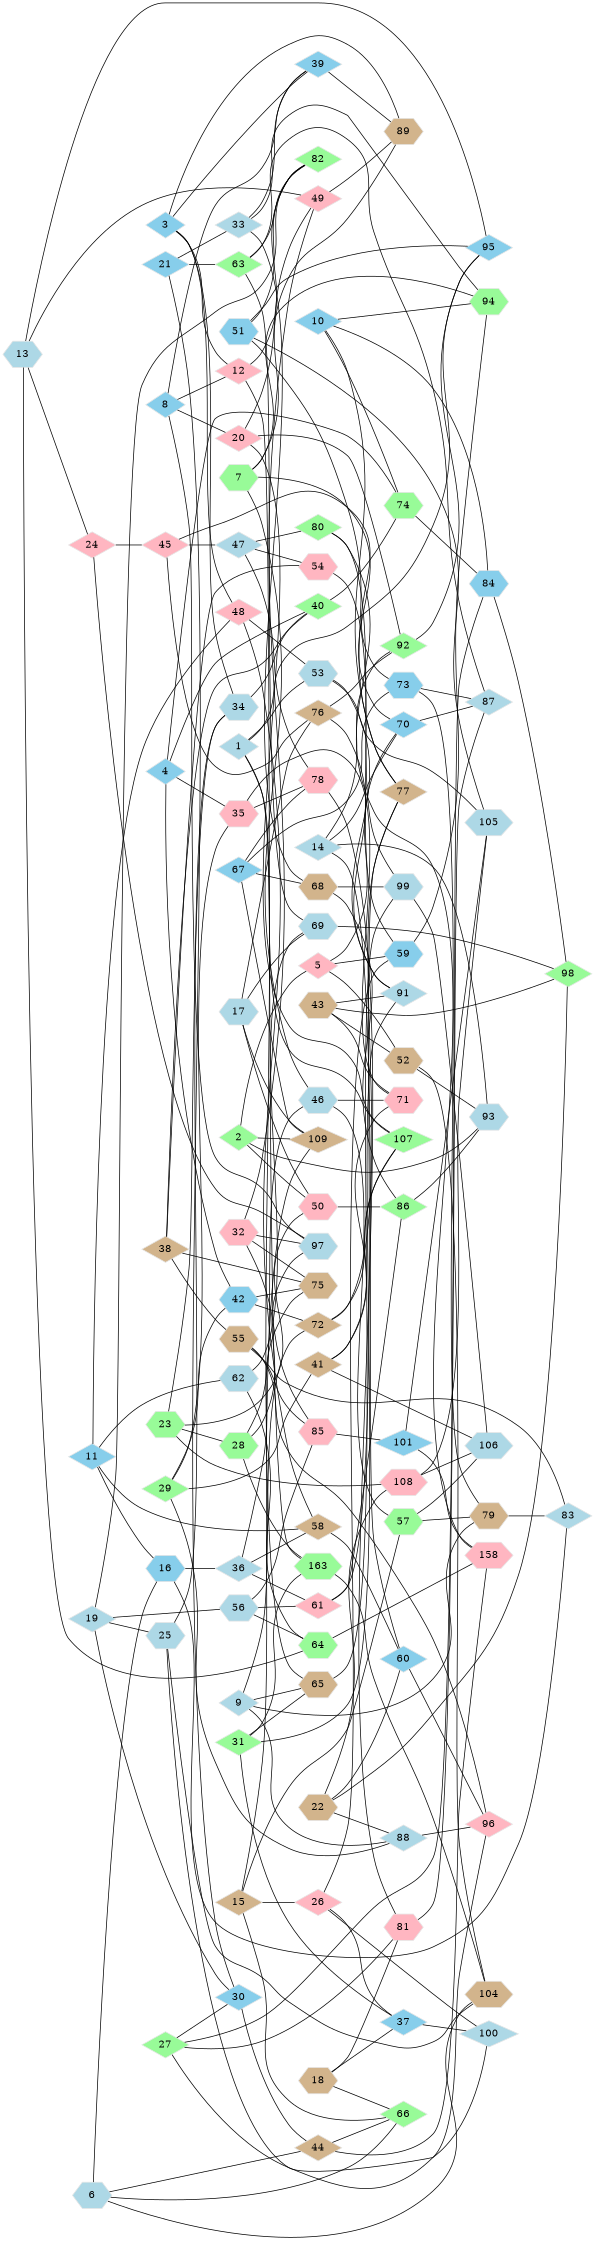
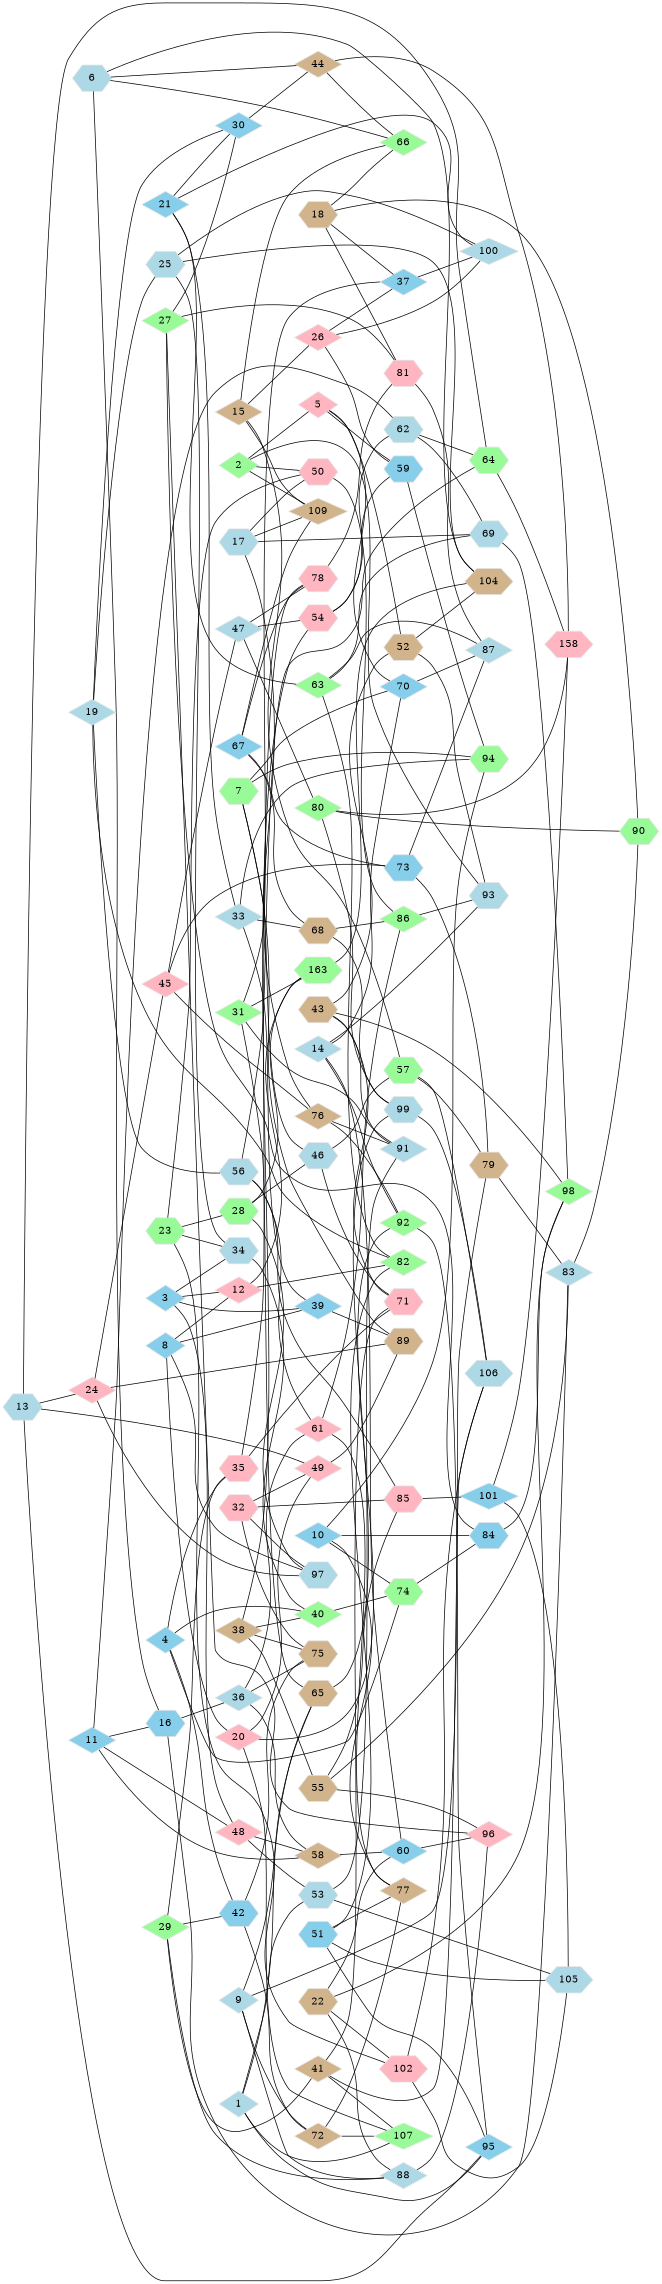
(263, 60) -> (248, 1366)
none -> (367, 121)
none -> (360, 509)
none -> (639, 831)
(404, 1482) -> (404, 2069)
